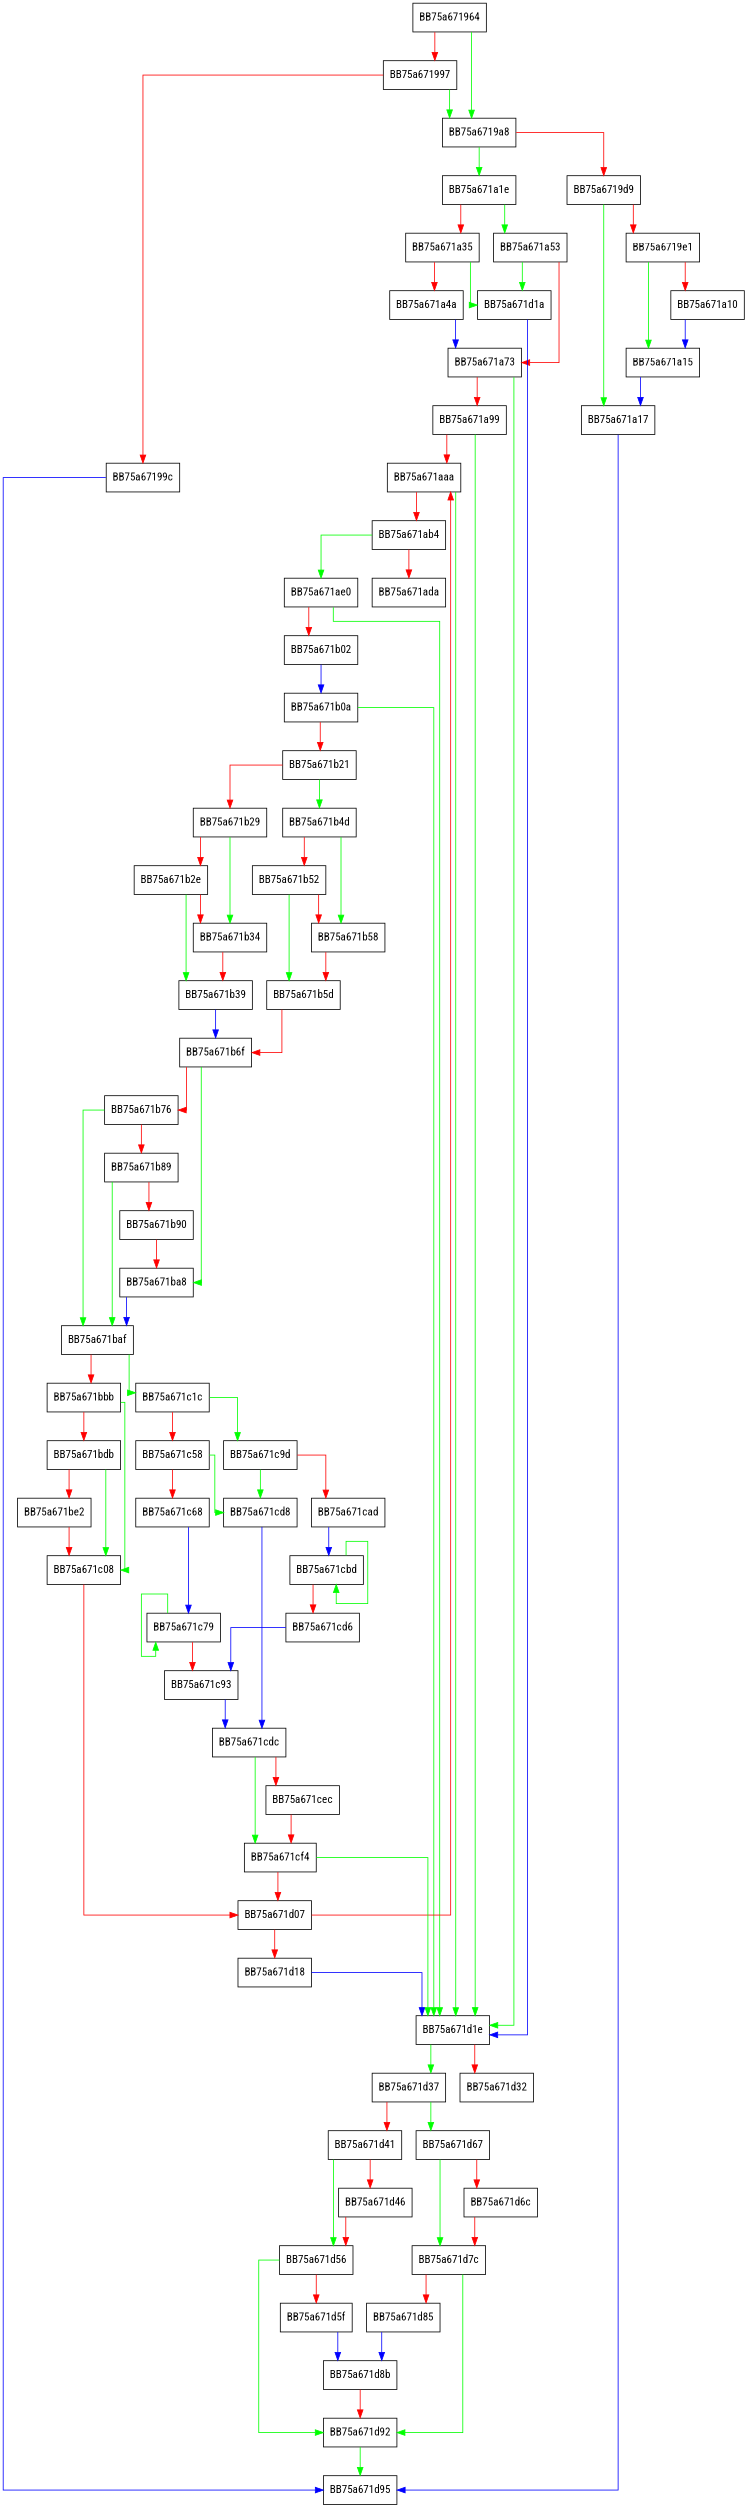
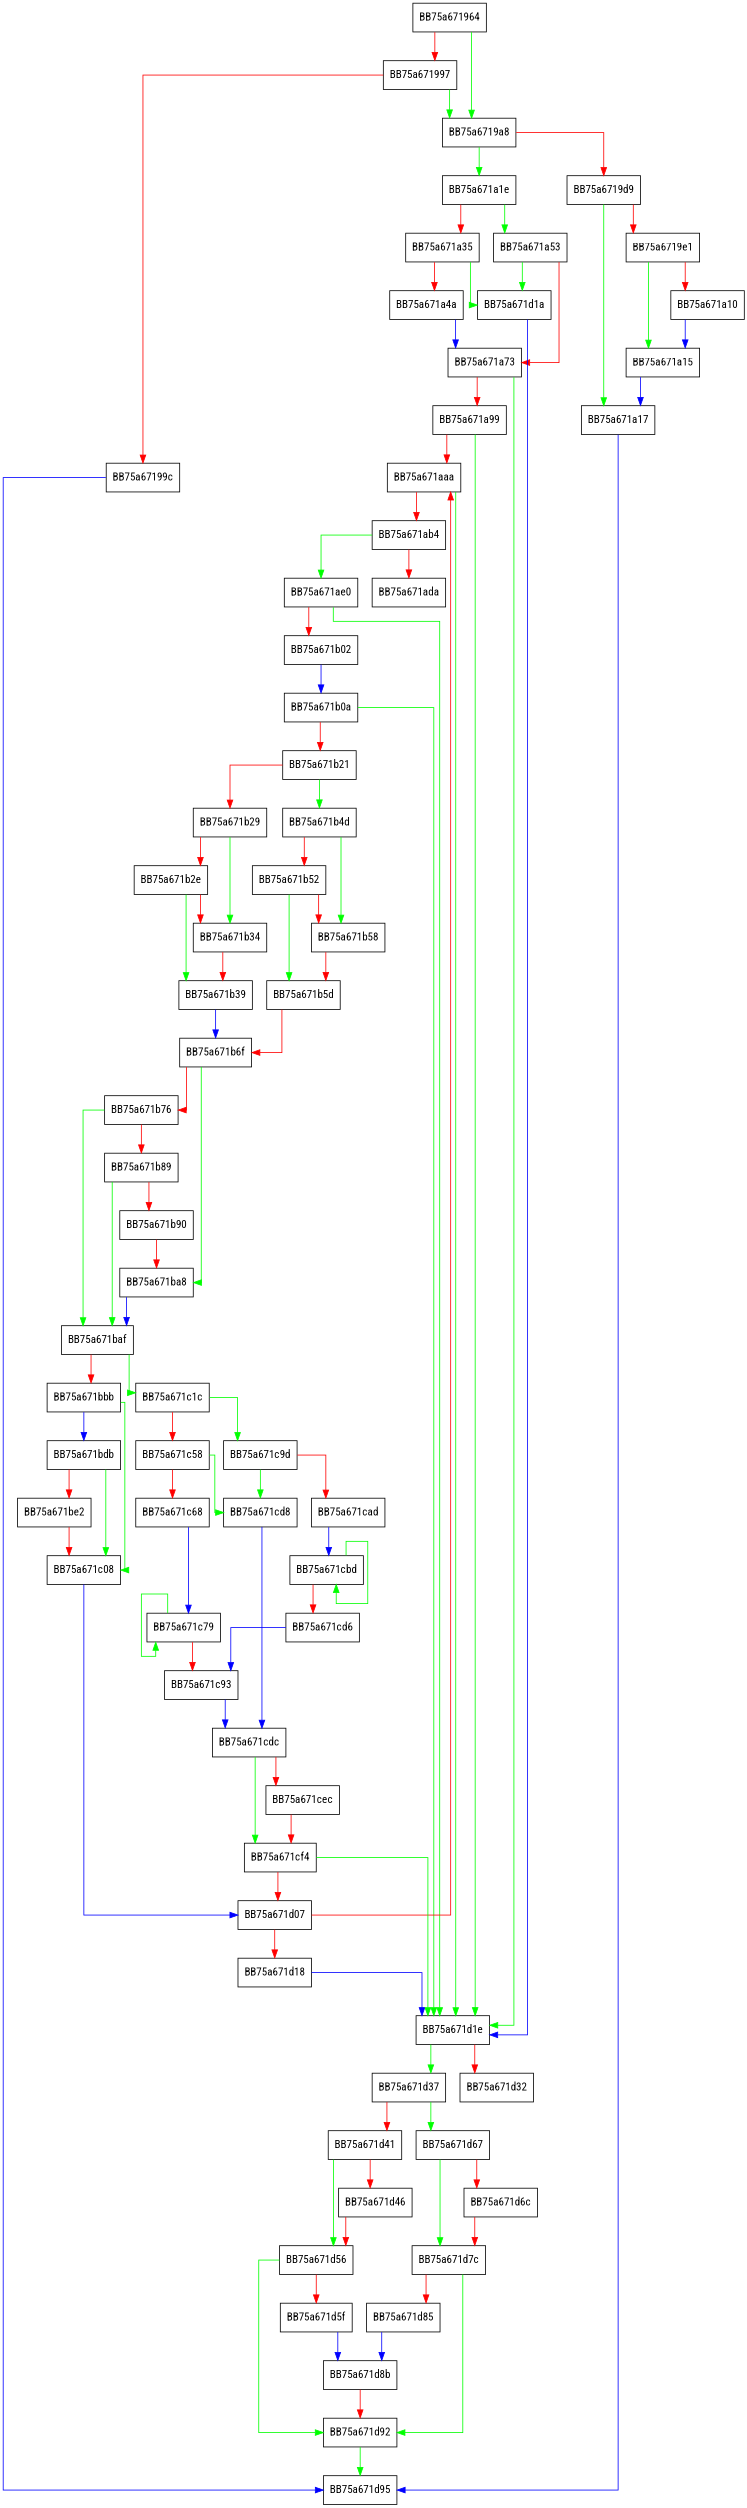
(84, 1422) -> (84, 1422)
(84, 1823) -> (84, 1823)
